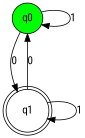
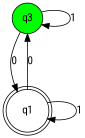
(28, 18) -> (28, 18)
